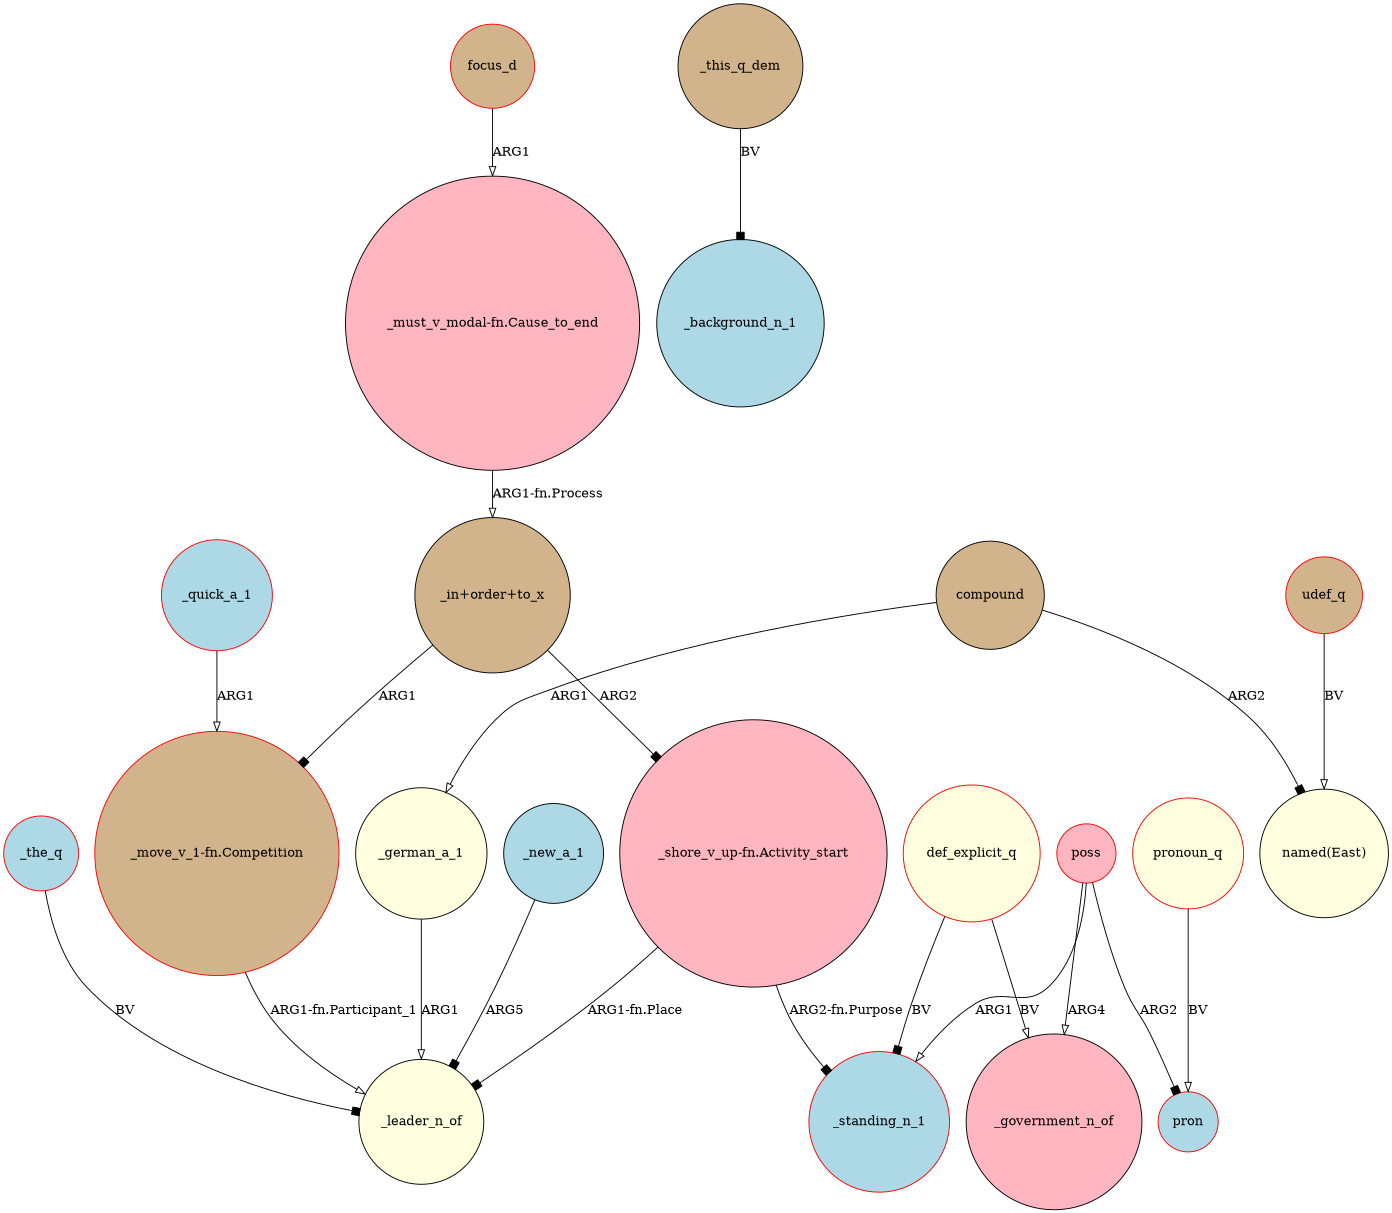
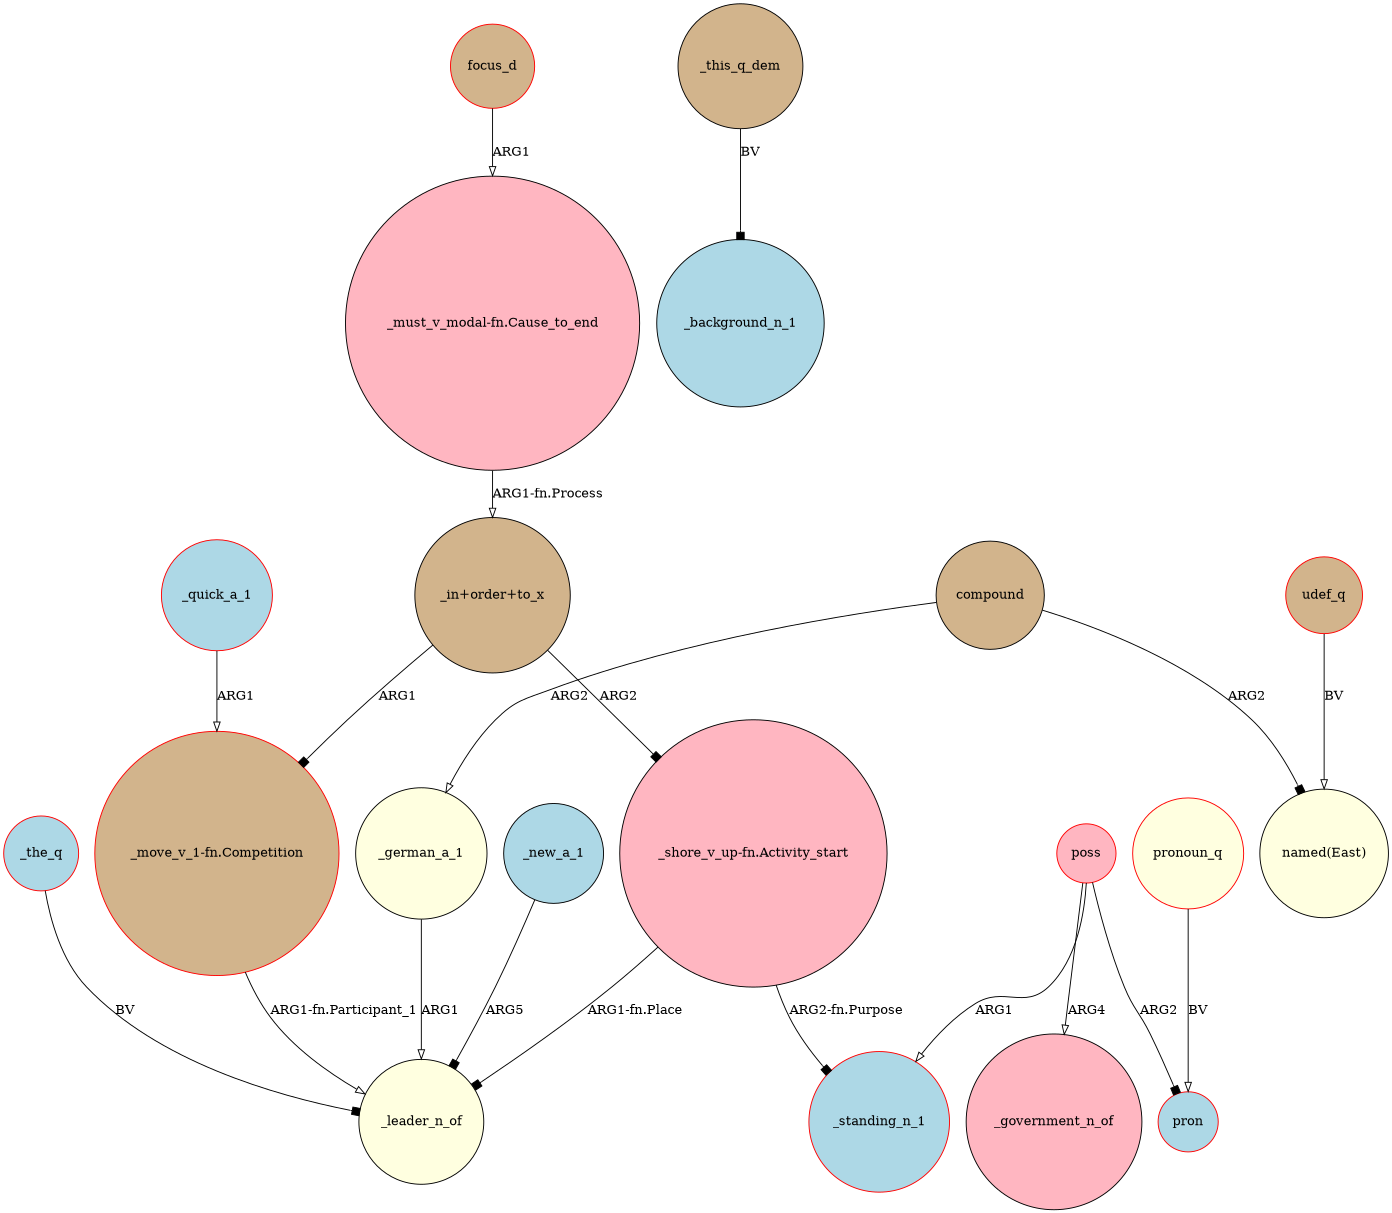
(570, 696) -> (570, 696)
(972, 853) -> none
